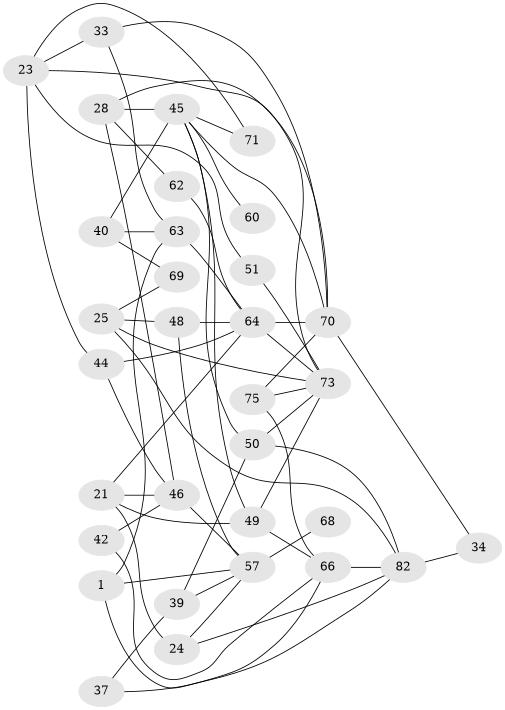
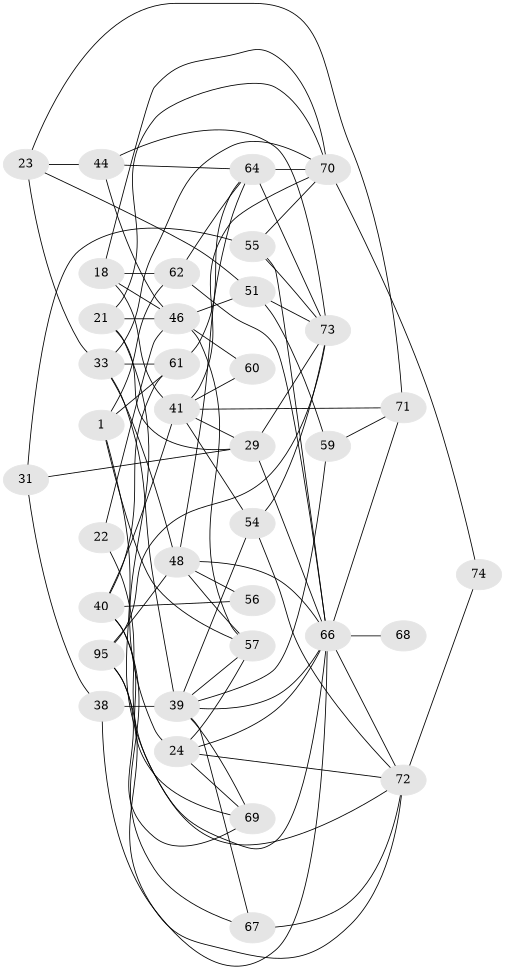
(102, 109) -> (102, 273)
(177, 109) -> (177, 409)
(301, 175) -> (280, 153)
(177, 232) -> (177, 364)
none -> (223, 302)
(102, 319) -> (102, 655)
none -> (218, 346)
none -> (135, 351)
none -> (287, 384)
(253, 400) -> (253, 247)
(180, 405) -> (160, 114)
(253, 445) -> (253, 523)
none -> (328, 446)
none -> (26, 480)
none -> (156, 491)
(253, 522) -> (253, 446)
none -> (366, 522)
none -> (148, 533)
(102, 541) -> (102, 538)
(285, 548) -> (366, 636)
(479, 548) -> (479, 575)
(404, 567) -> (404, 780)
none -> (268, 575)
none -> (253, 601)
(102, 692) -> (102, 706)
none -> (269, 699)
none -> (271, 713)
none -> (223, 764)
none -> (208, 779)
none -> (253, 928)
